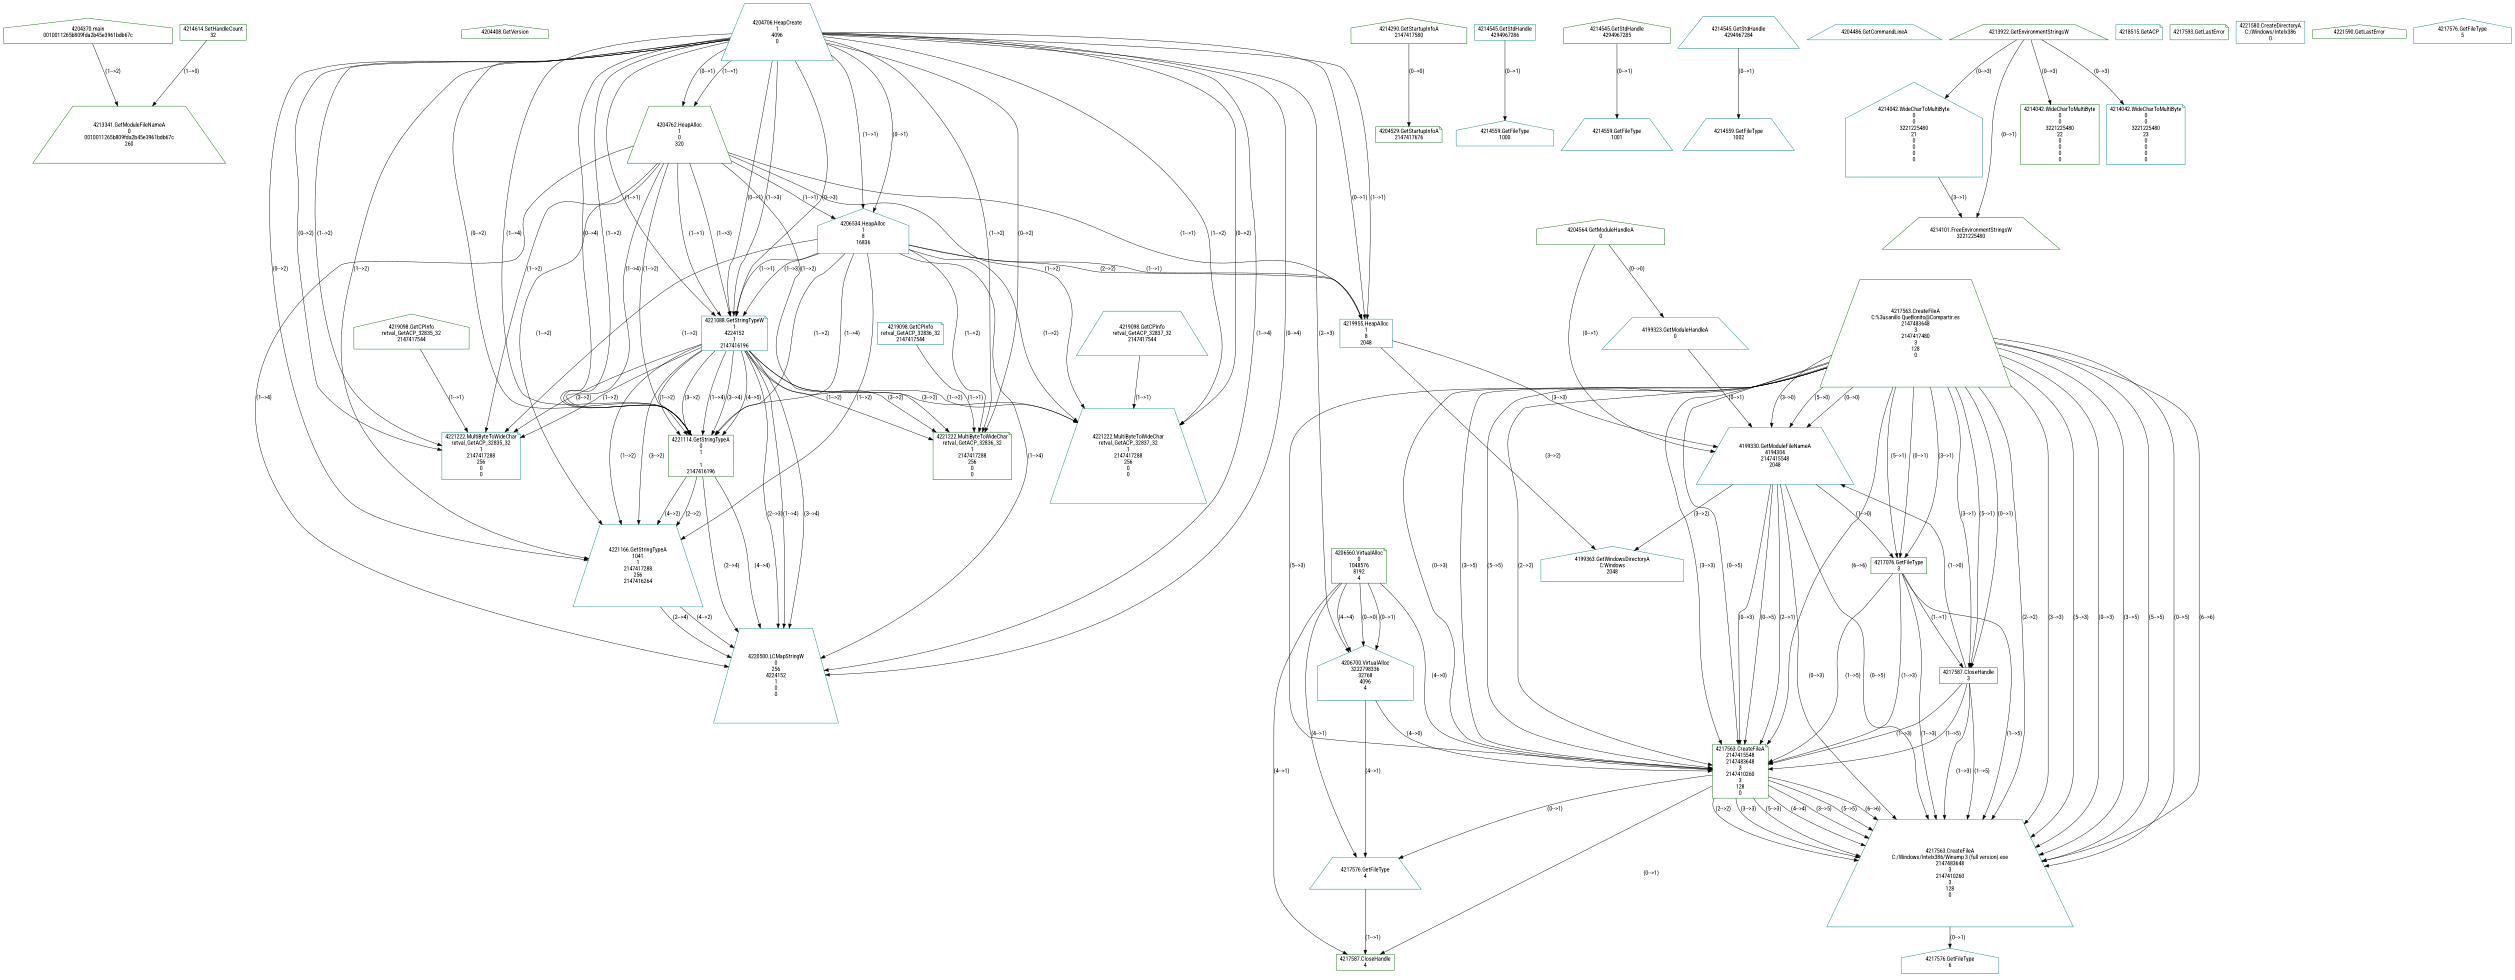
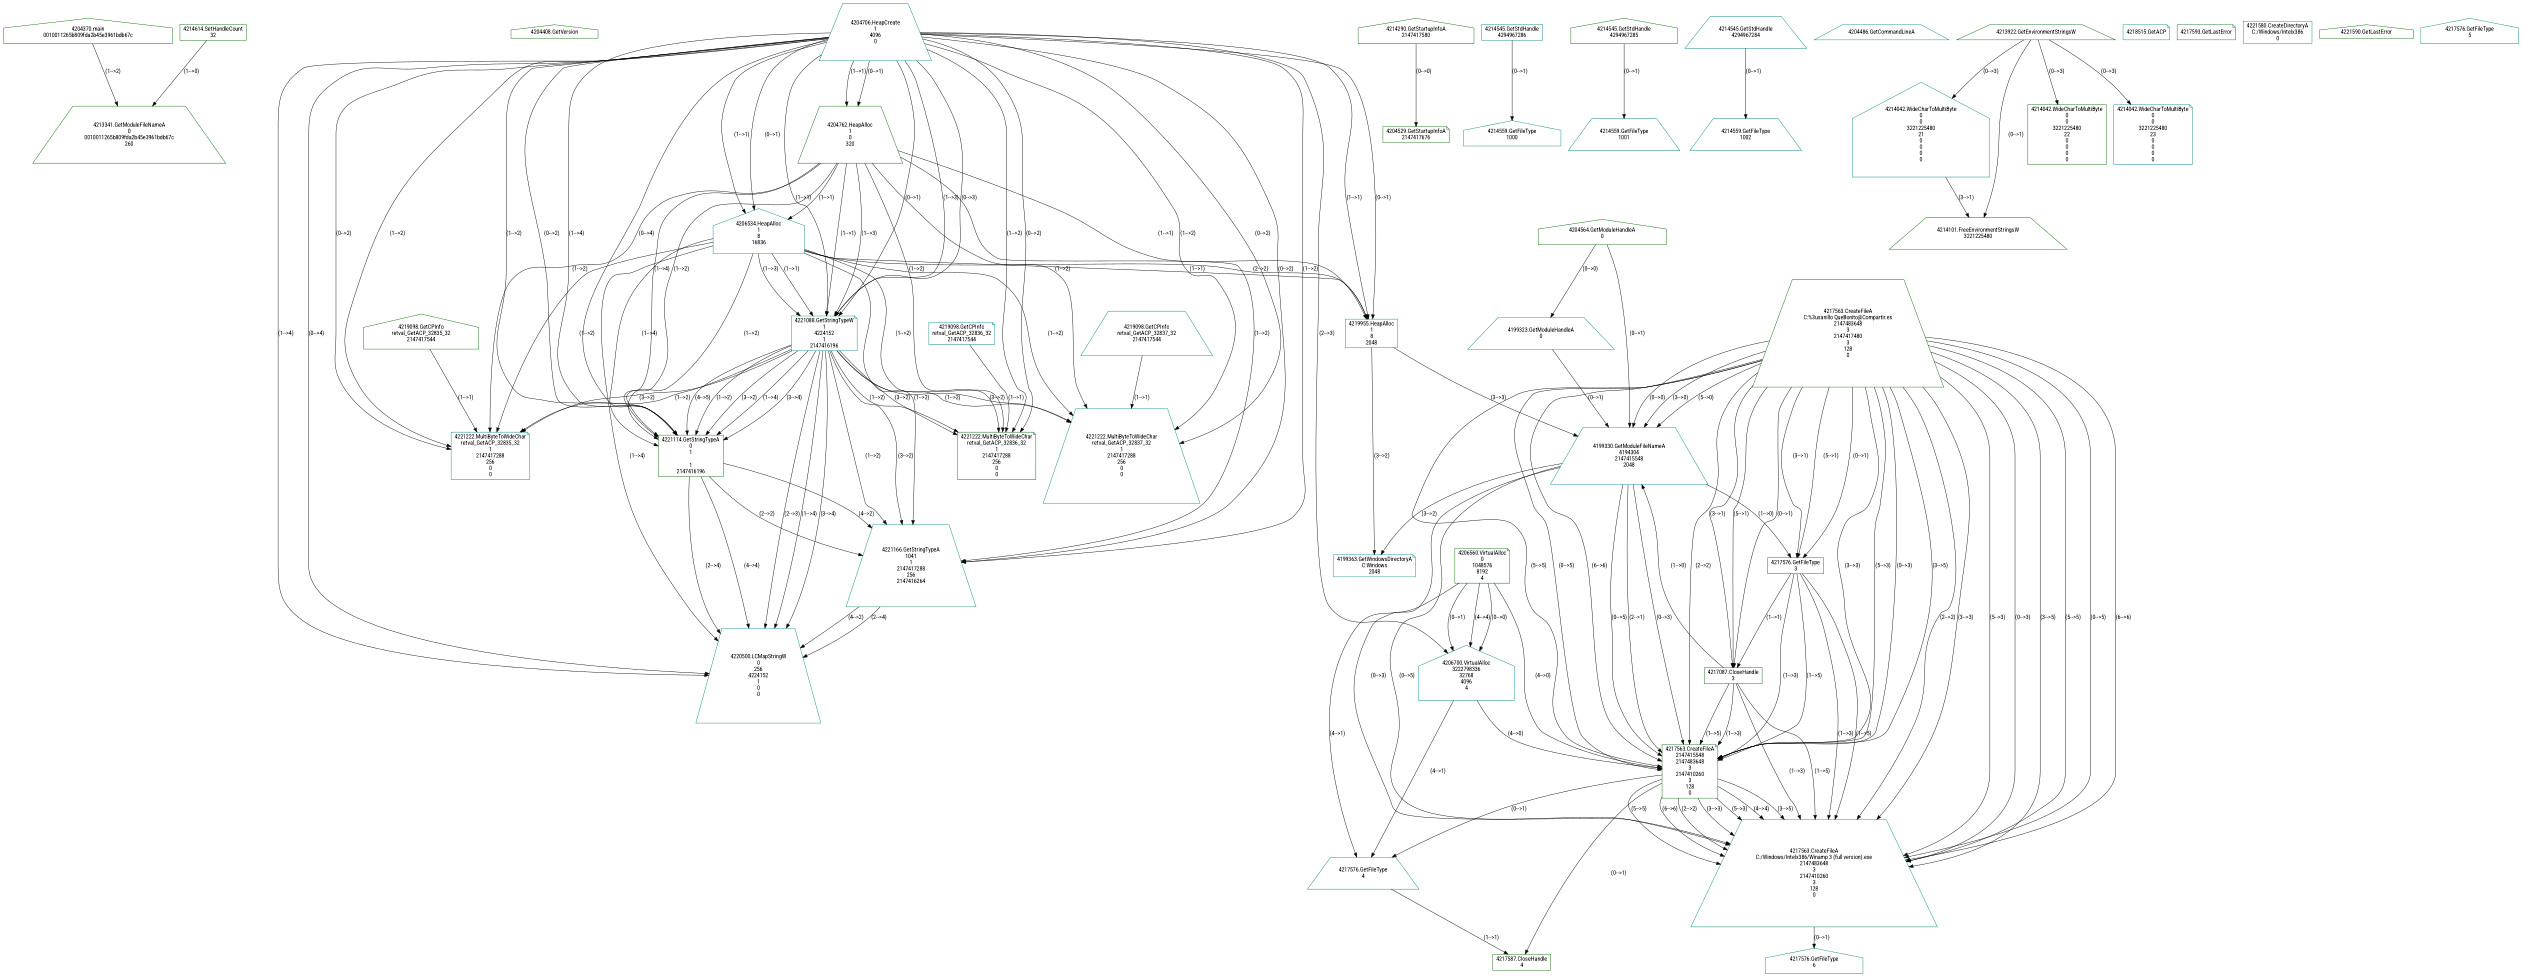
(258, 434) -> none
(1612, 566) -> (1375, 566)
(1899, 566) -> (1796, 566)
(1968, 676) -> (1733, 676)
(1274, 774) -> none
